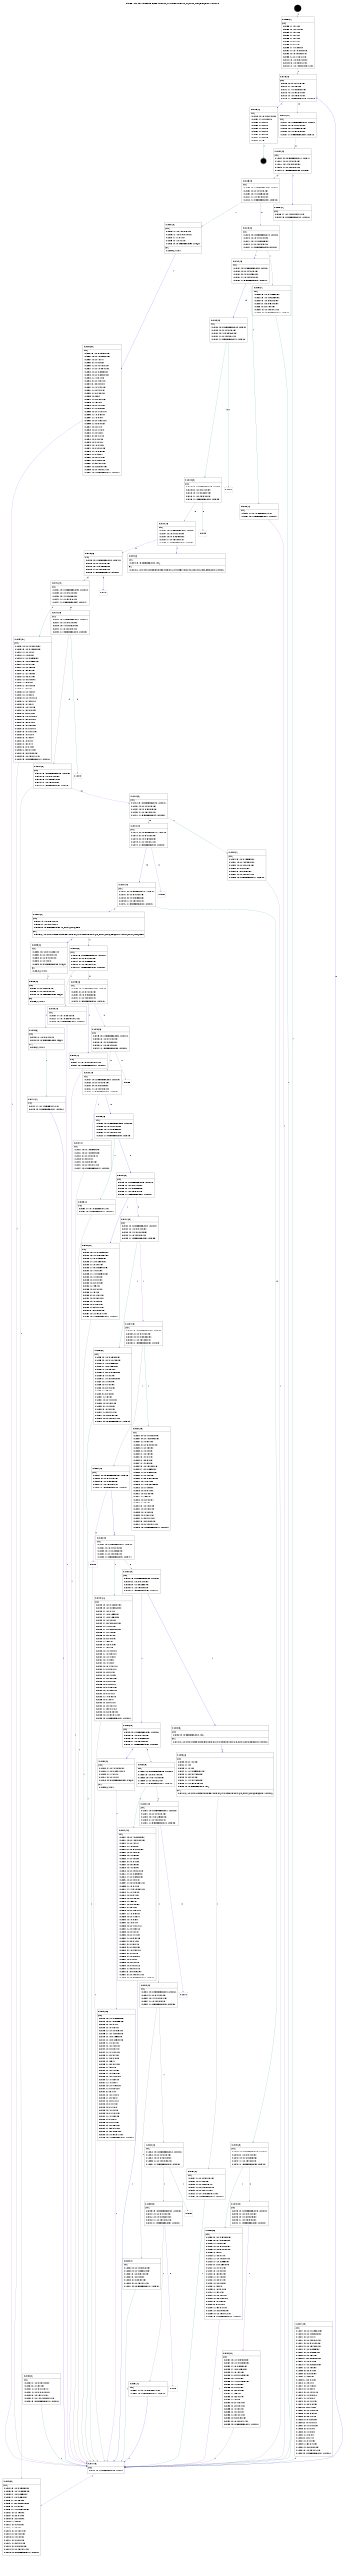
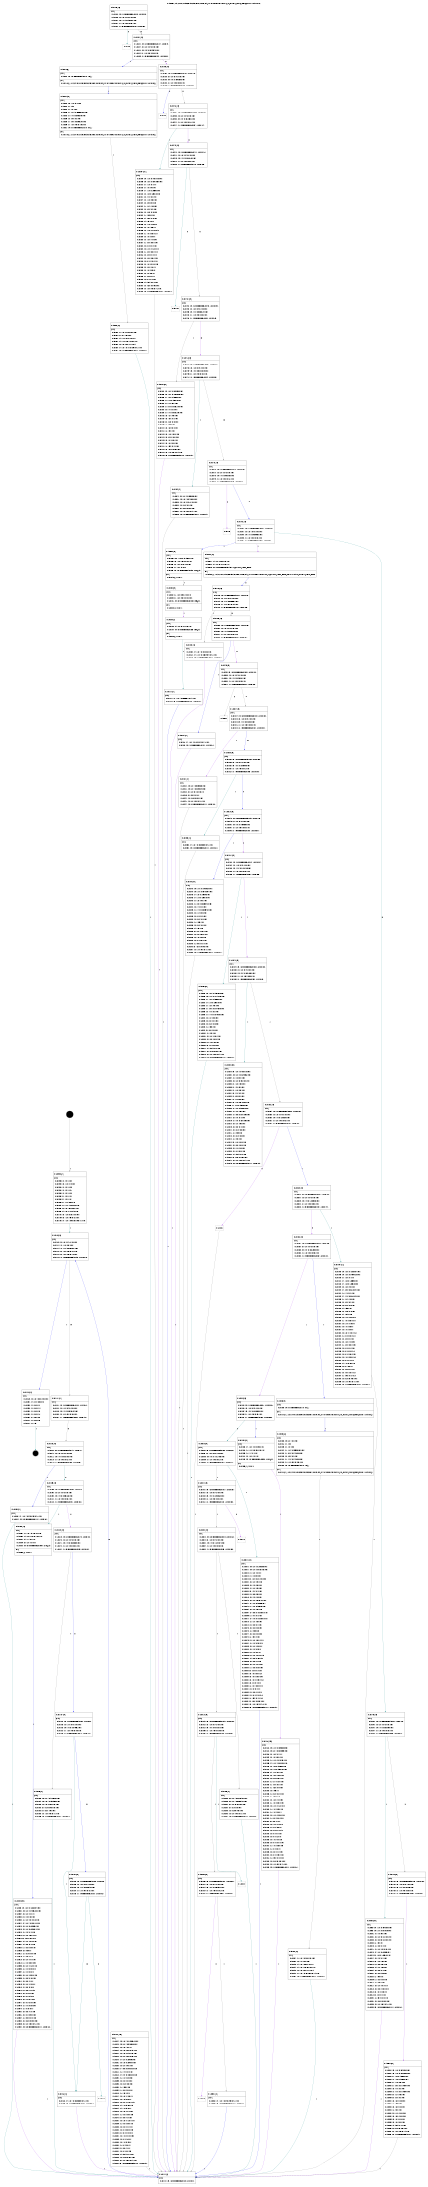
none -> (108, 116)
(215, 409) -> (81, 1994)
(71, 940) -> (219, 546)
(69, 2489) -> (159, 1315)
